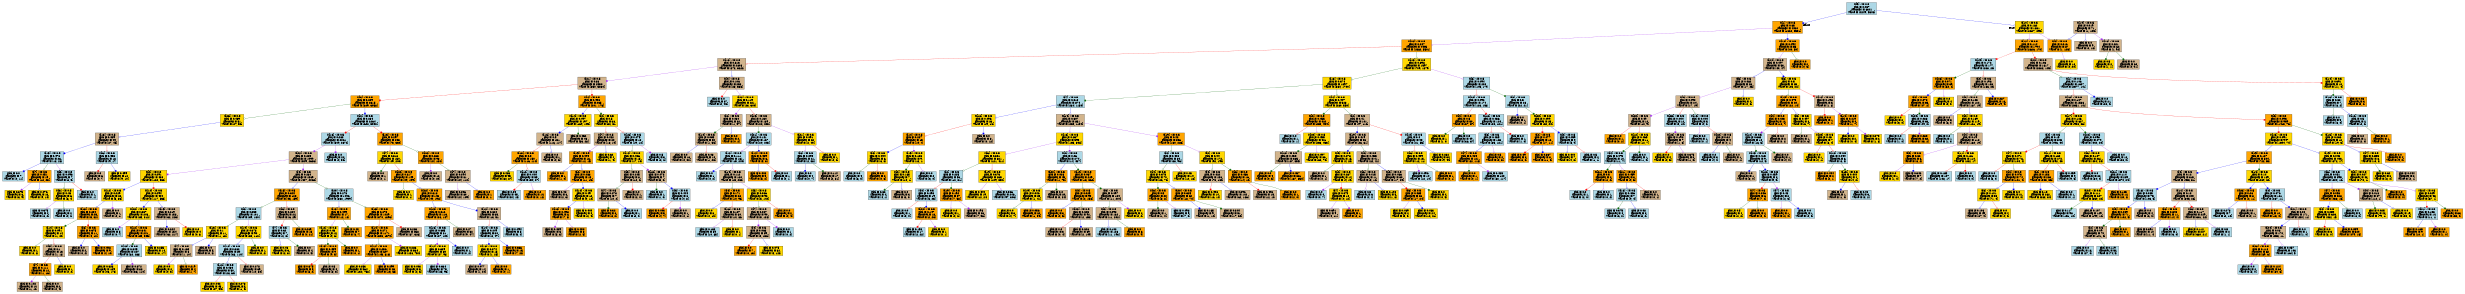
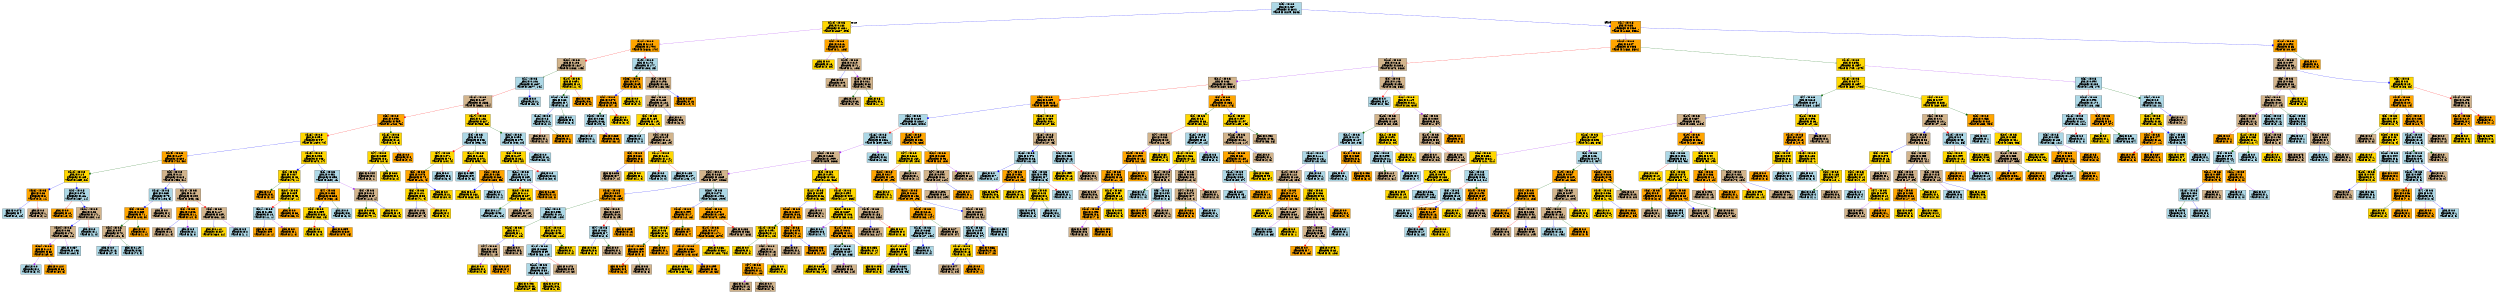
(2073, 36) -> (843, 55)
(147, 242) -> (856, 242)
